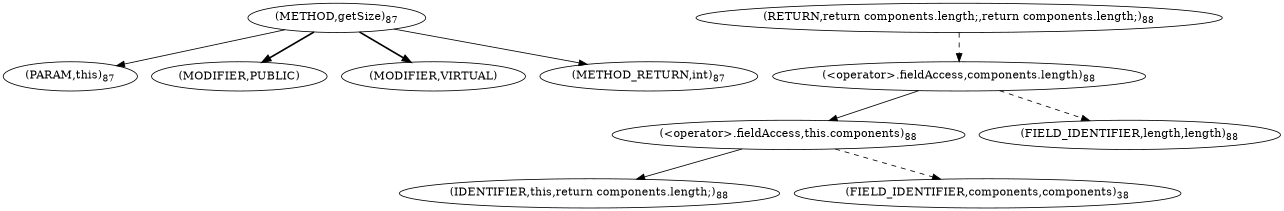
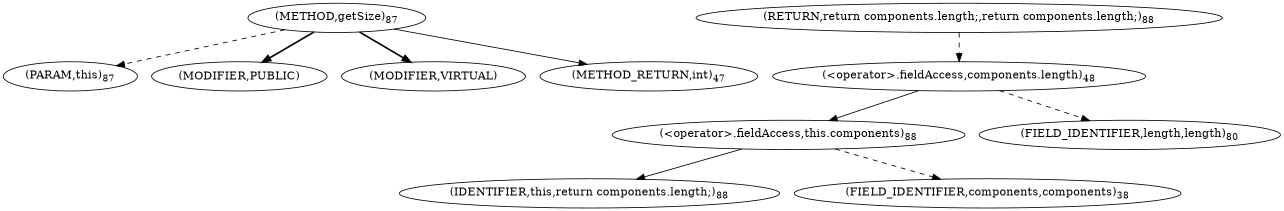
(205, 47) -> (205, 47)
(720, 75) -> (720, 75)
(1090, 75) -> (1090, 75)
(1233, 134) -> (1233, 134)
